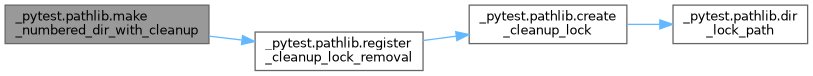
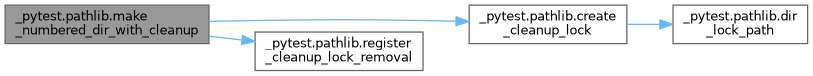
(440, 38) -> (332, 20)
